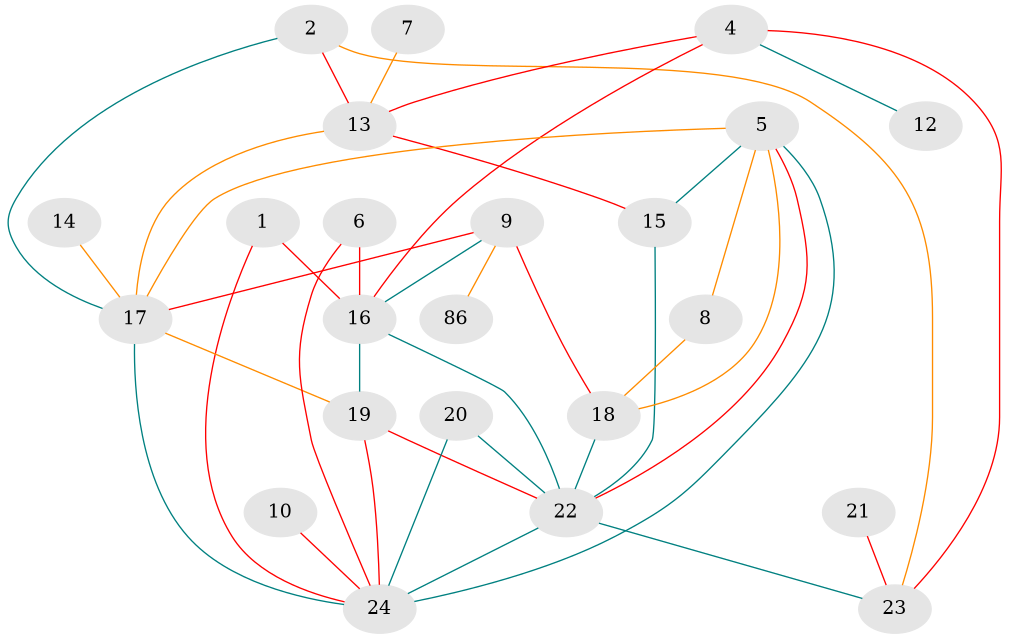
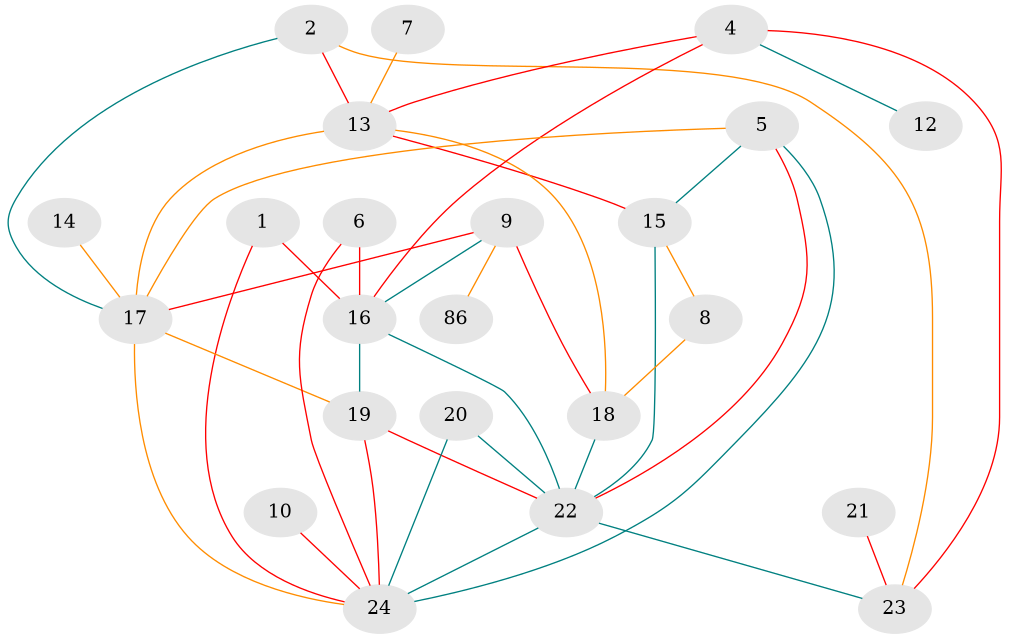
(734, 223) -> (680, 271)
(768, 315) -> (563, 209)
(179, 524) -> (179, 524)
